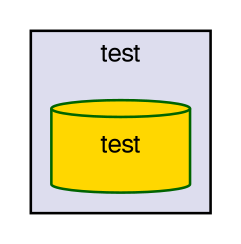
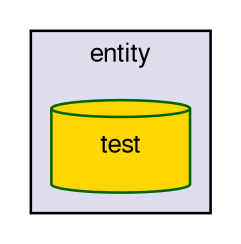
(121, 55) -> (121, 55)
